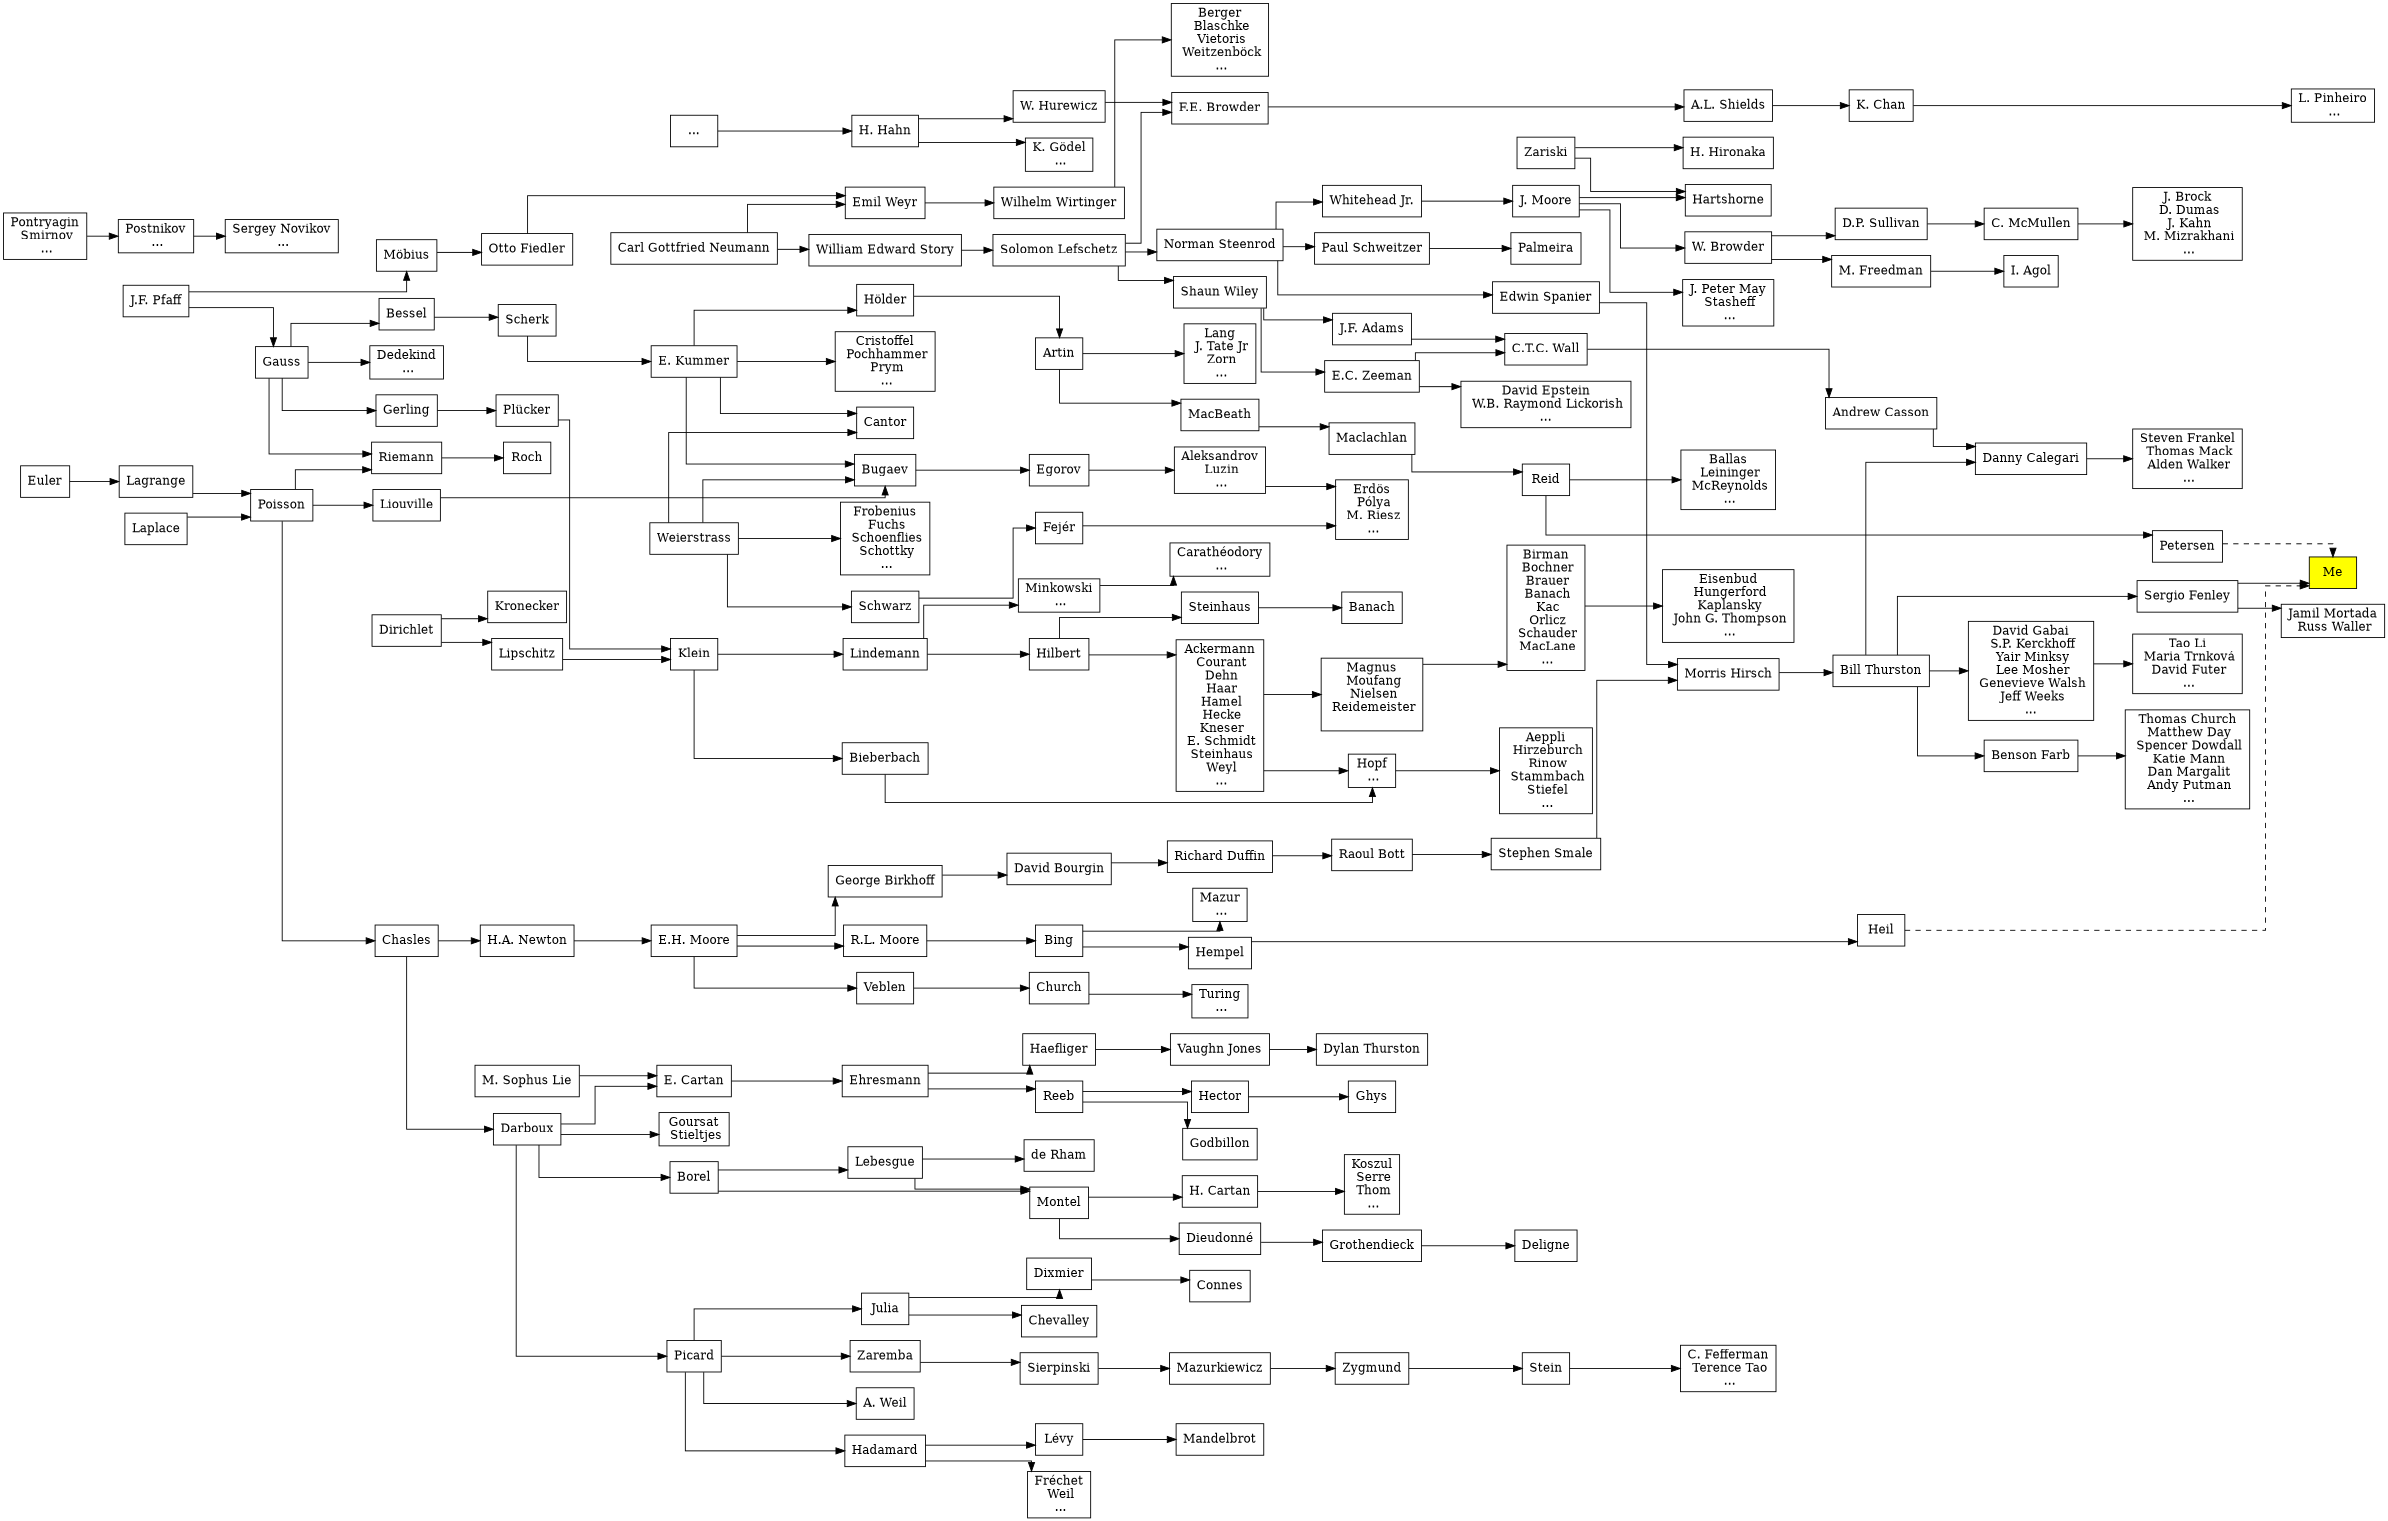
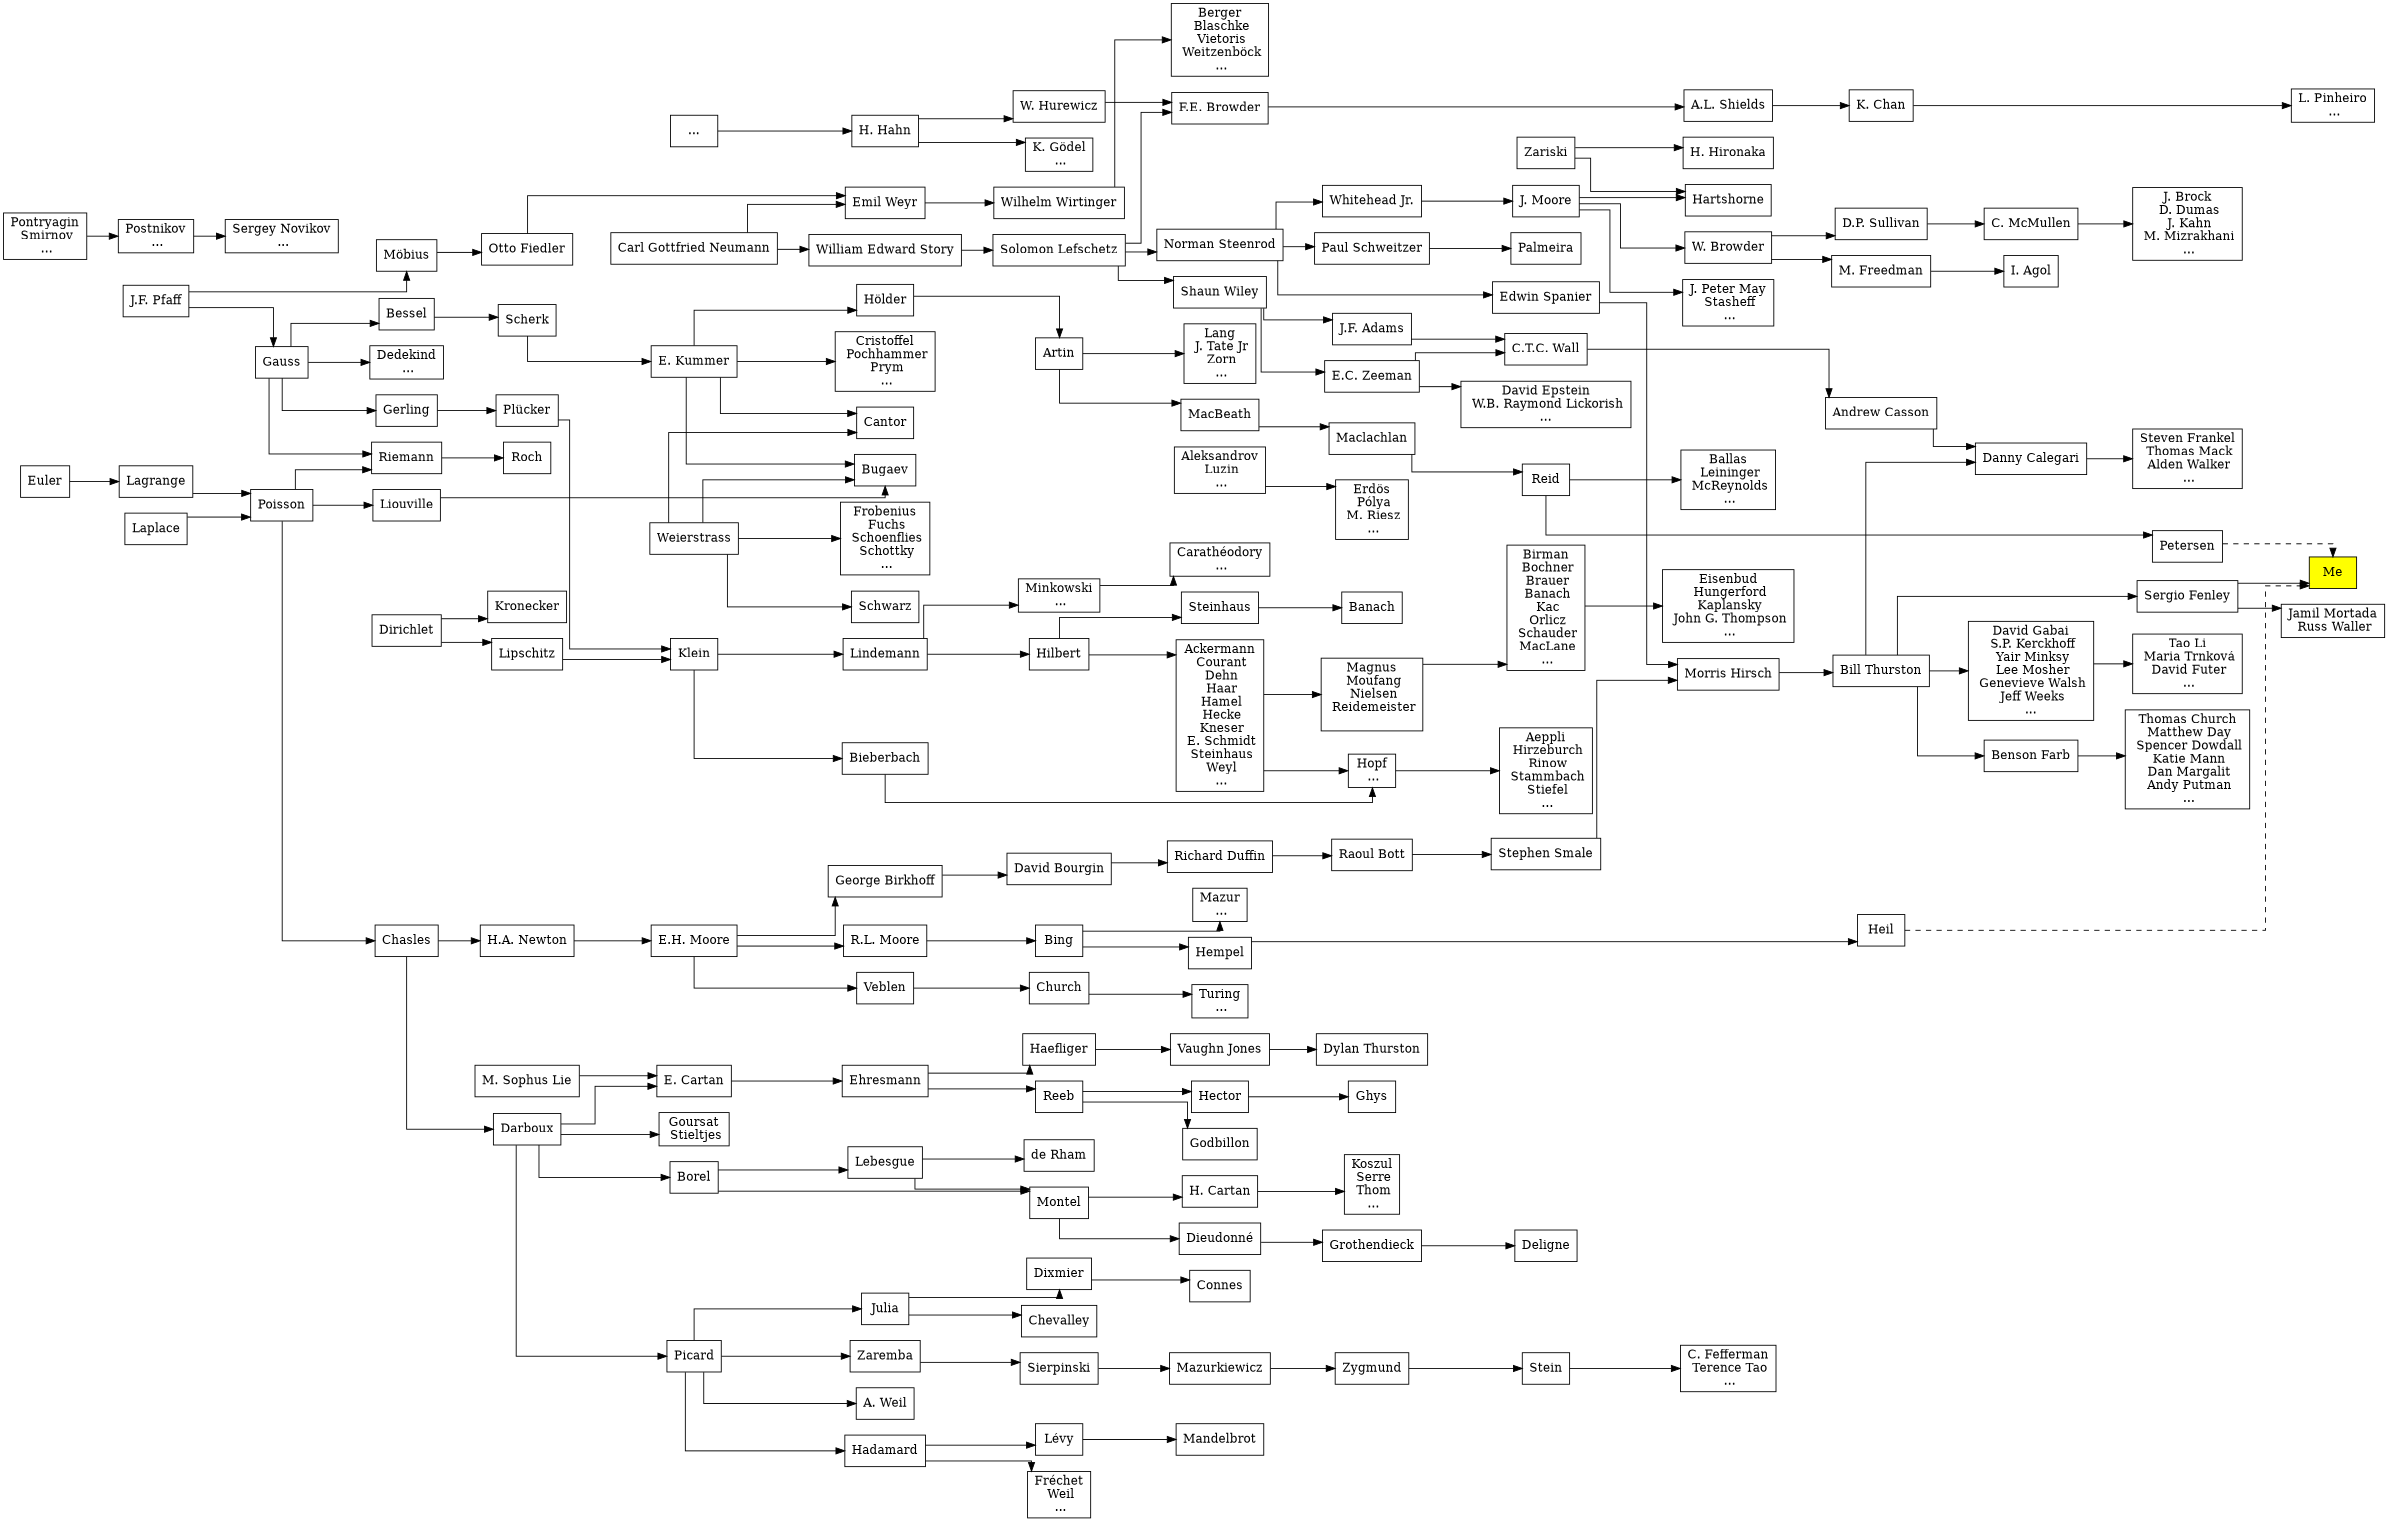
(1059, 470) -> none
(1059, 528) -> none
